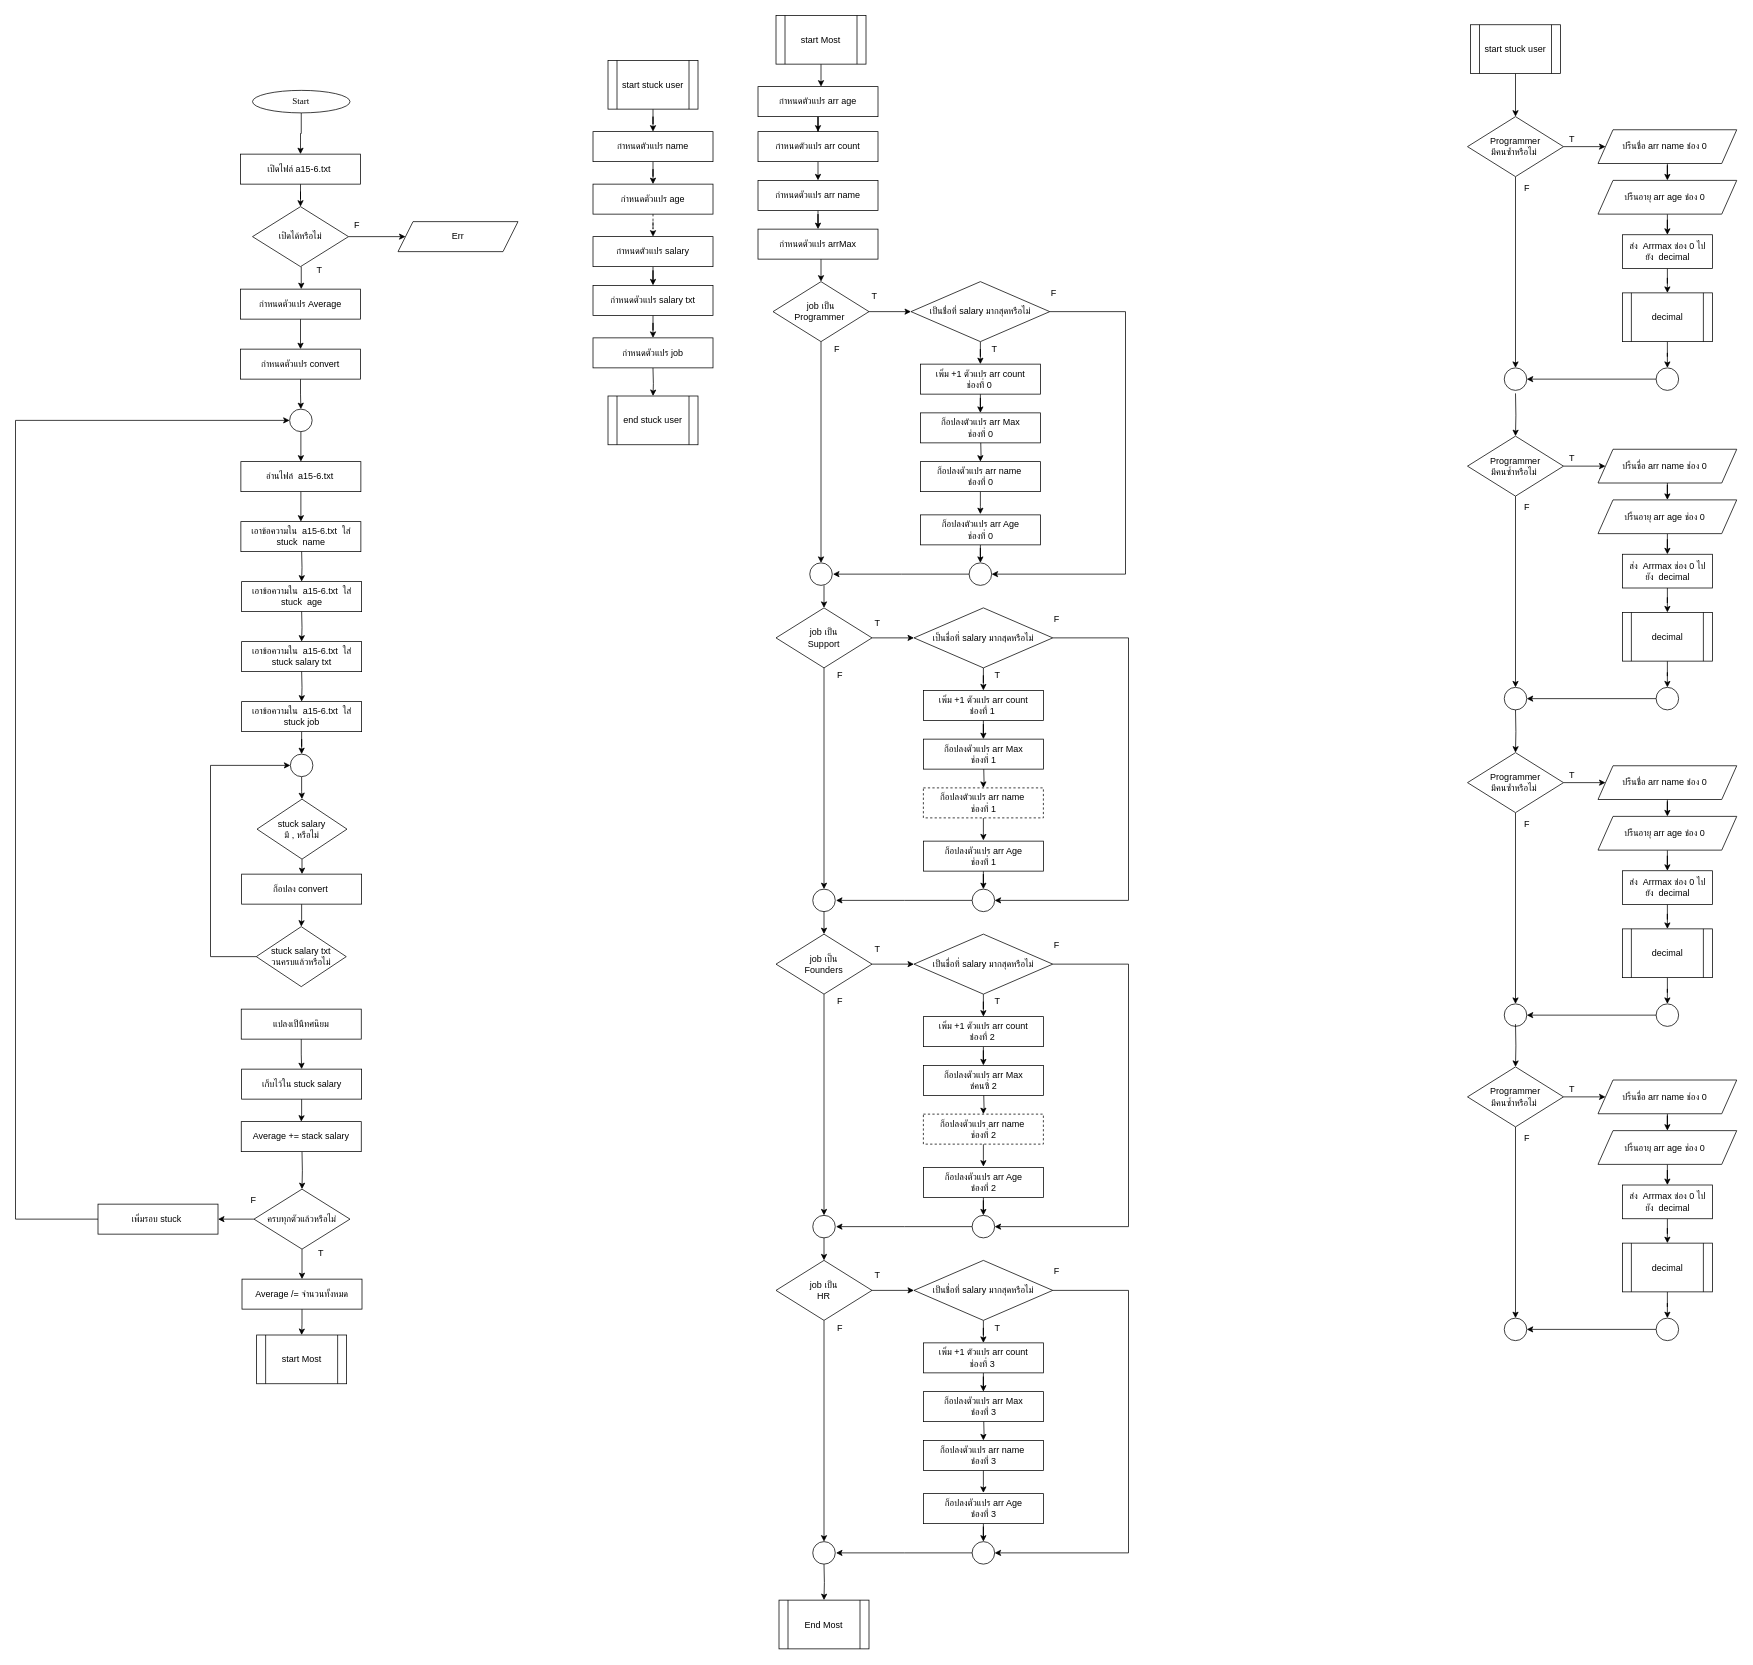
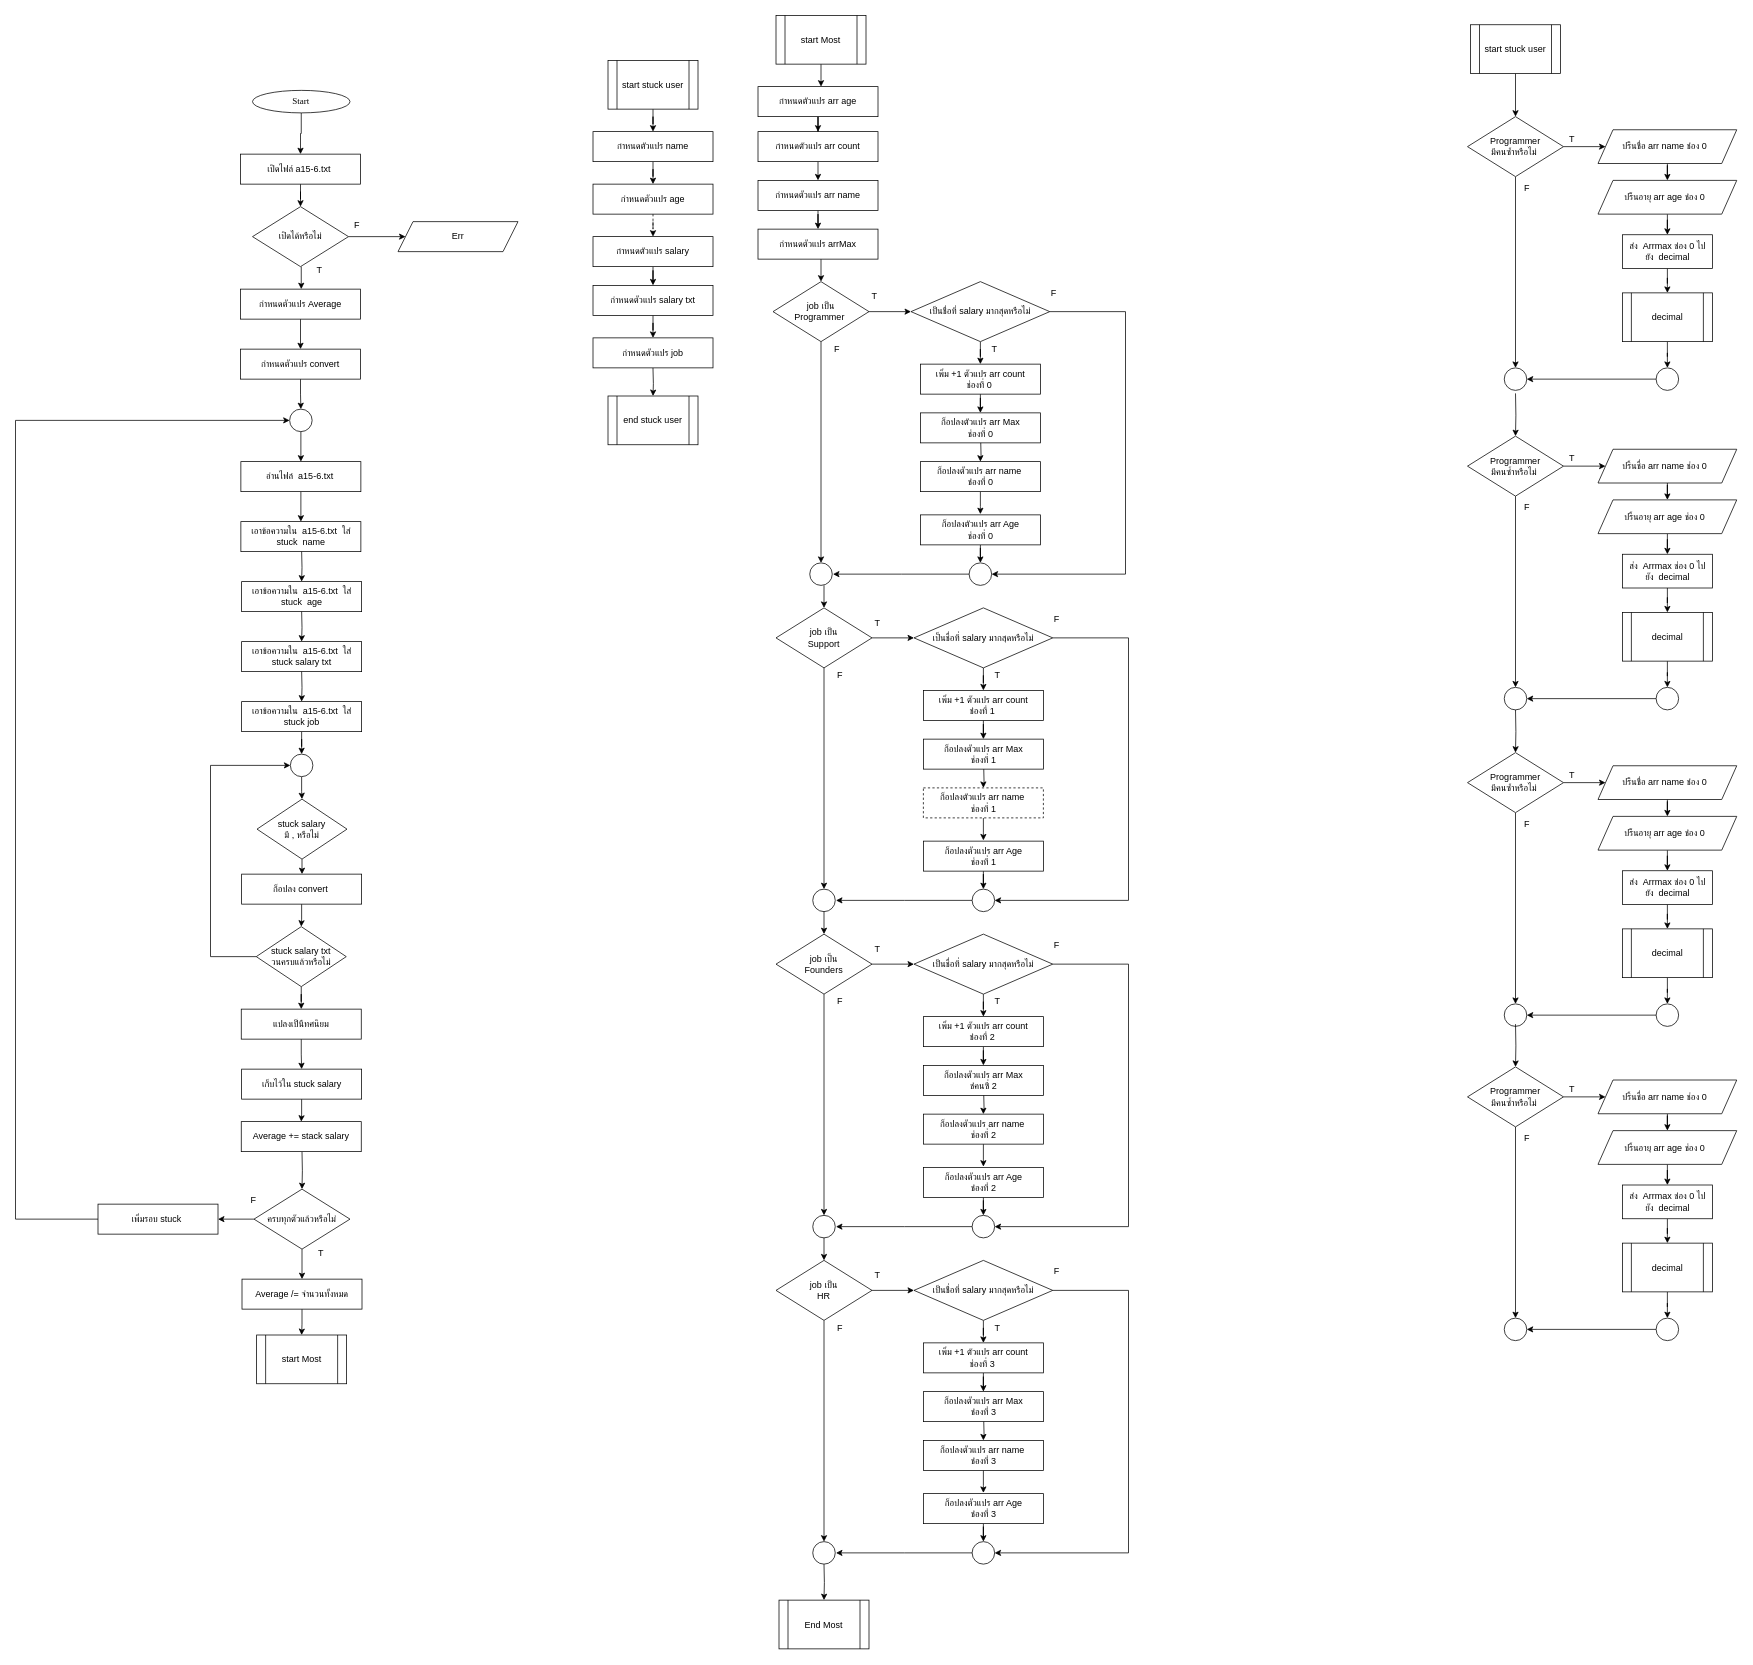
none -> (301, 1001)
(983, 1129) -> (983, 1129)
